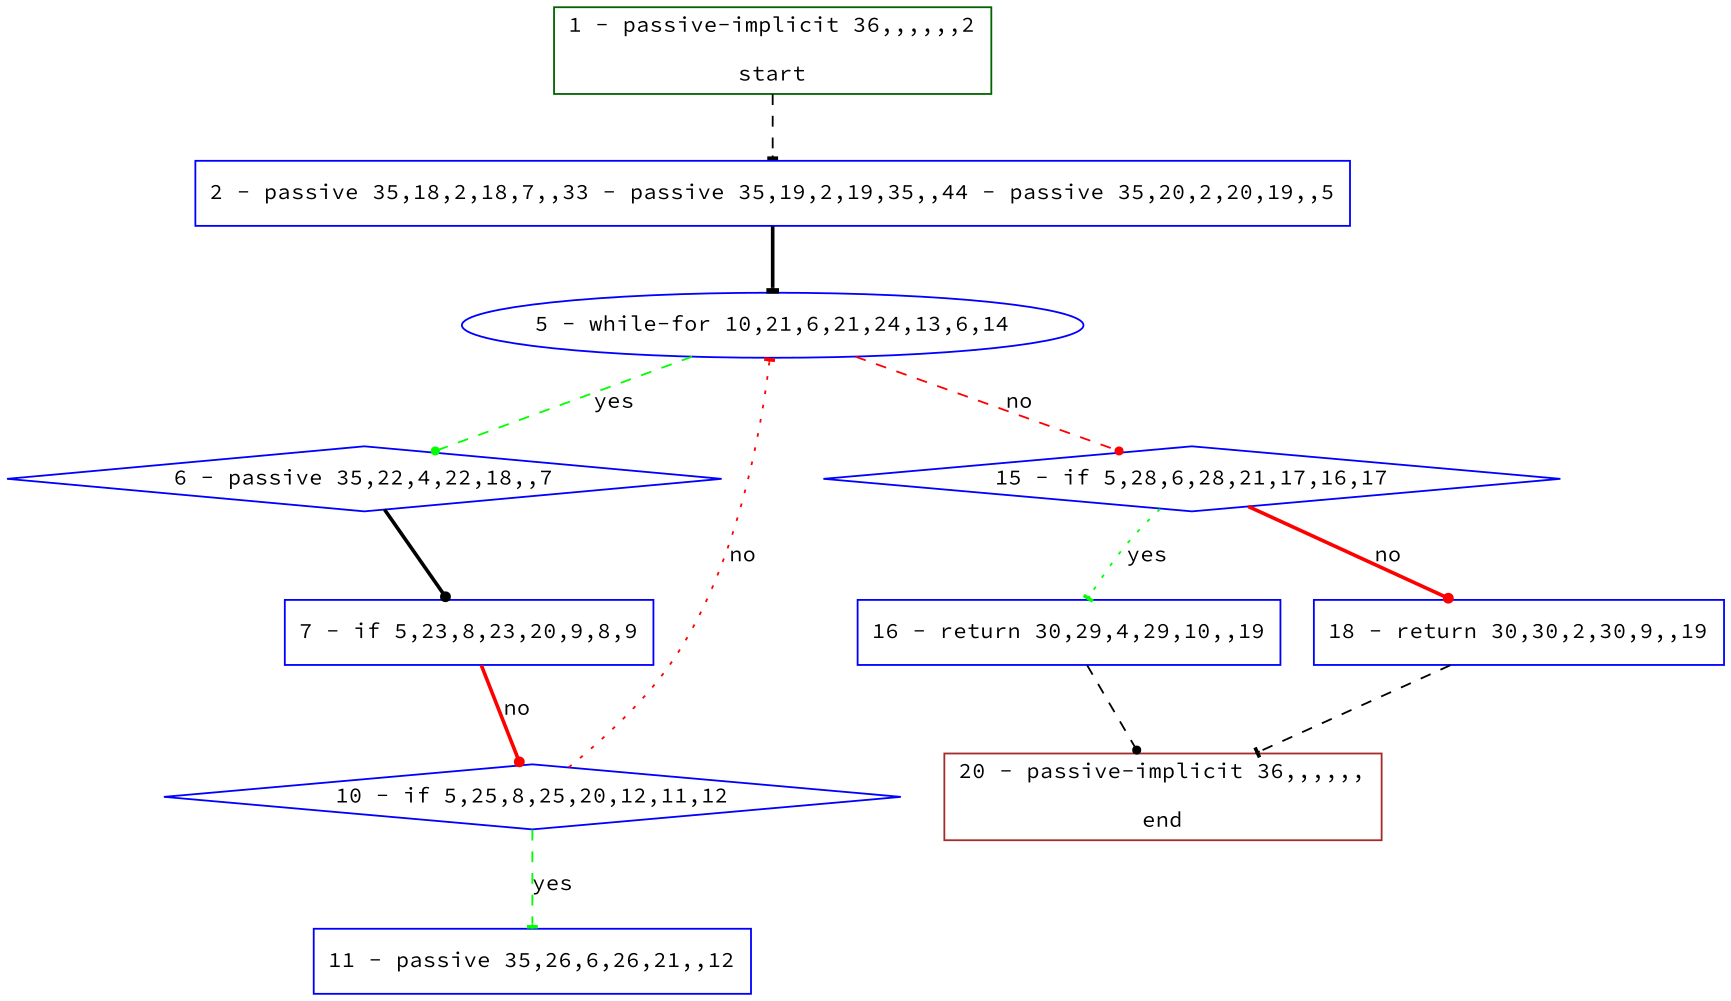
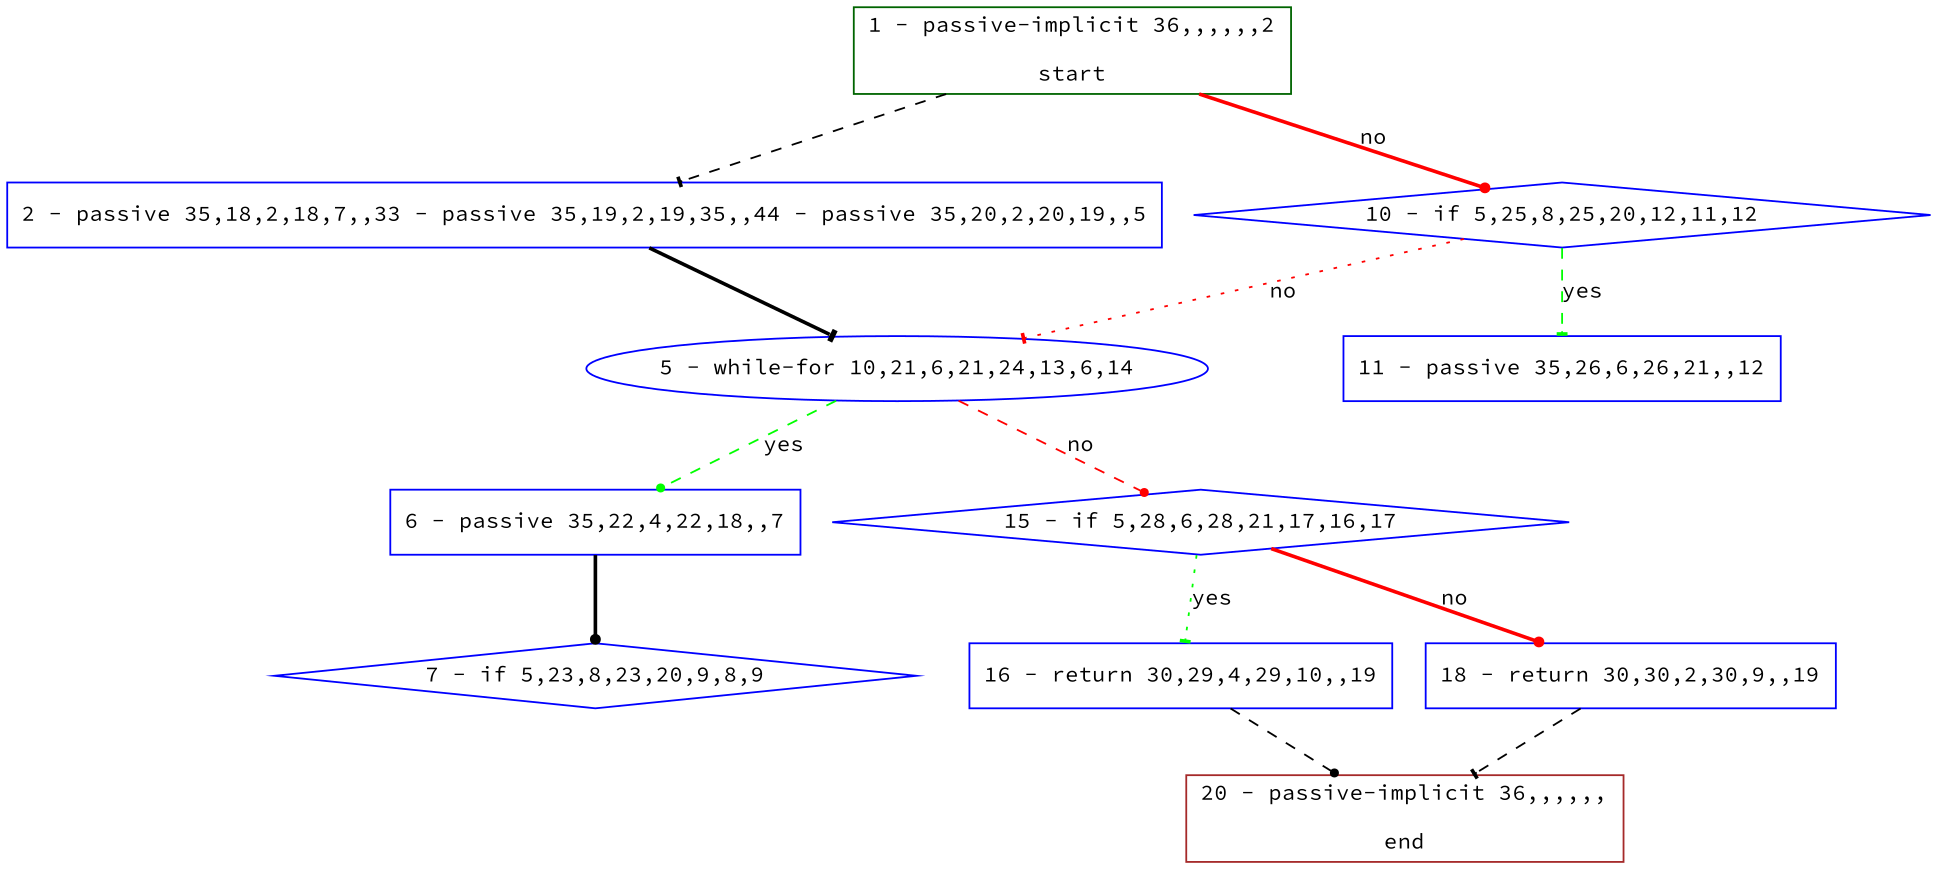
(364, 479) -> (595, 522)
(469, 632) -> (595, 676)
(500, 712) -> (1340, 140)
